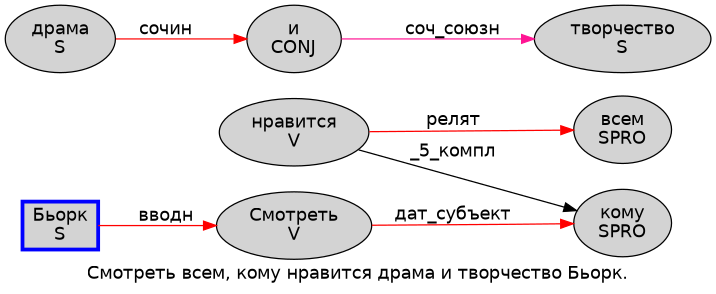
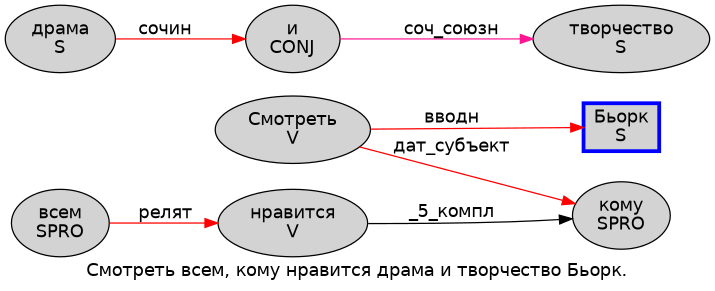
(465, 131) -> (157, 223)
(151, 226) -> (471, 128)
